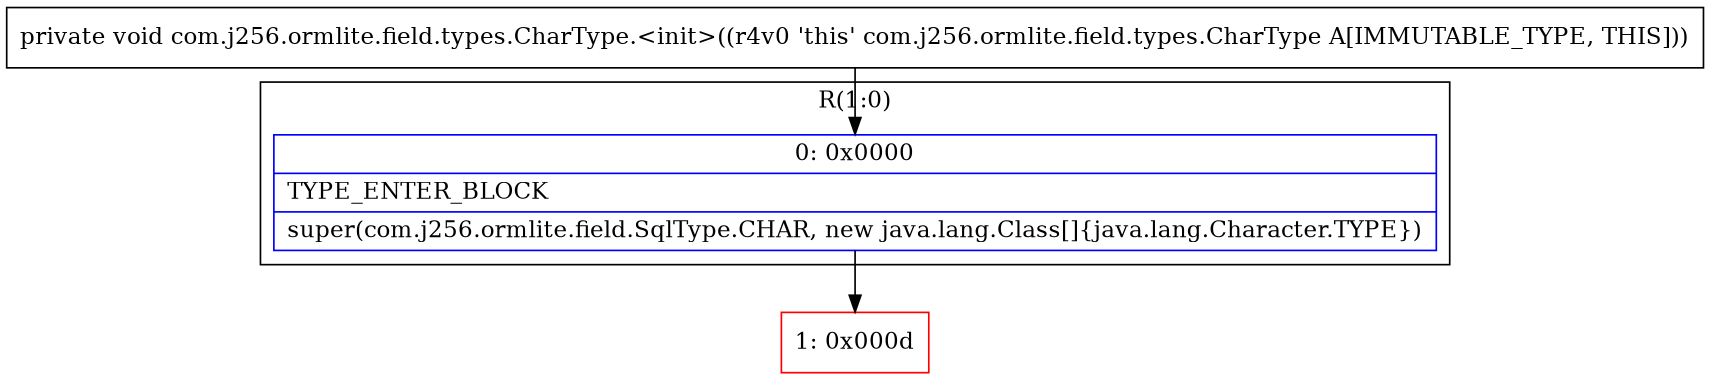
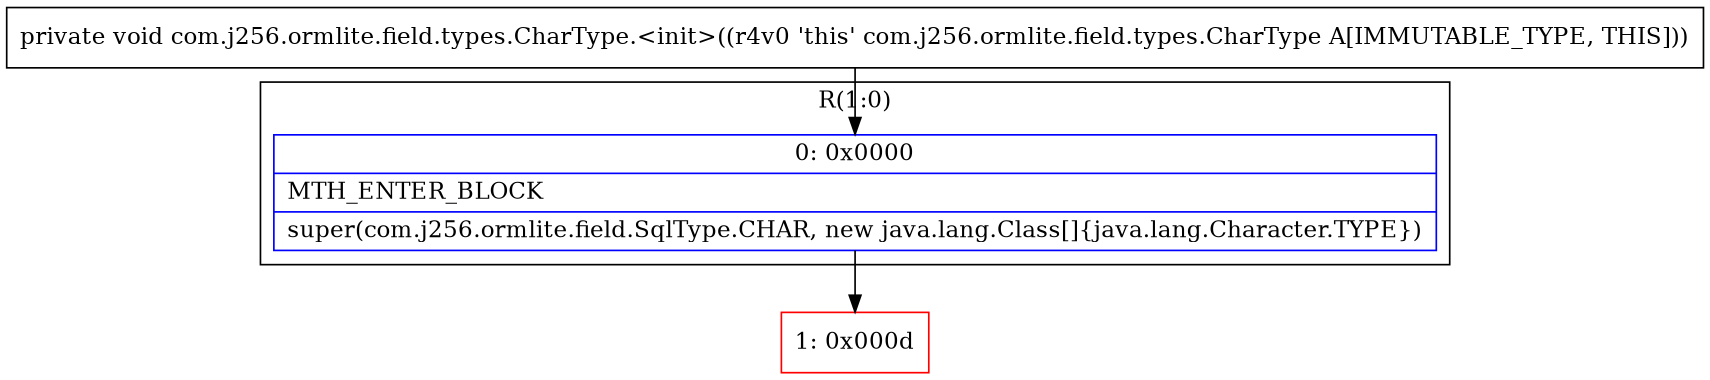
(419, 192) -> (416, 192)
